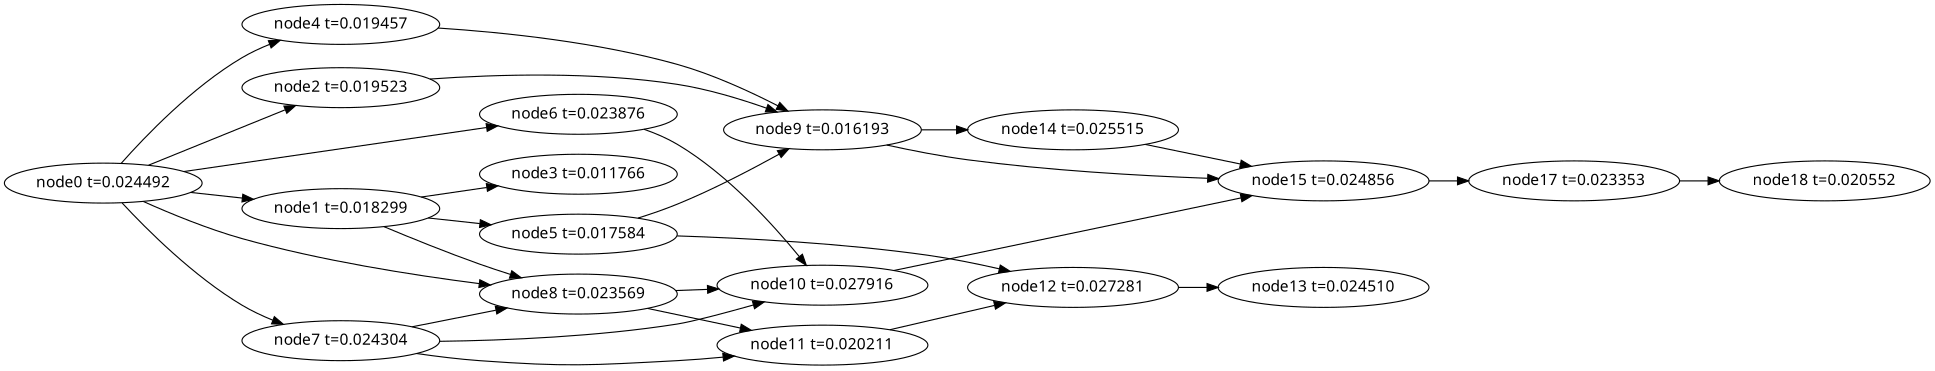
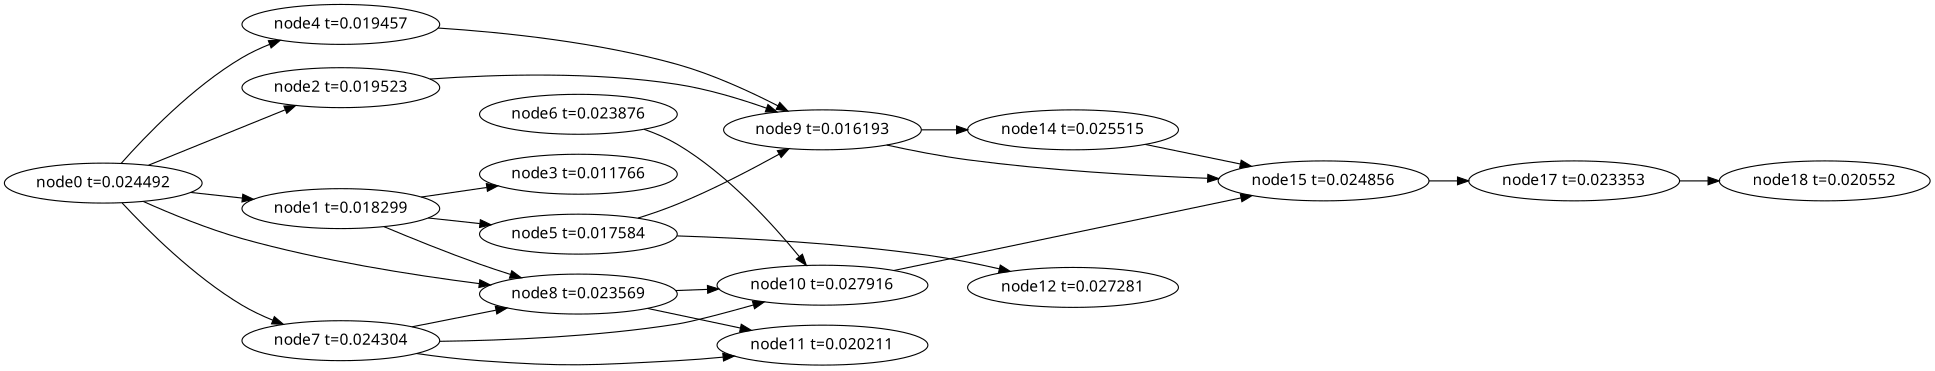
(335, 149) -> none
(1324, 287) -> none
(942, 318) -> none
